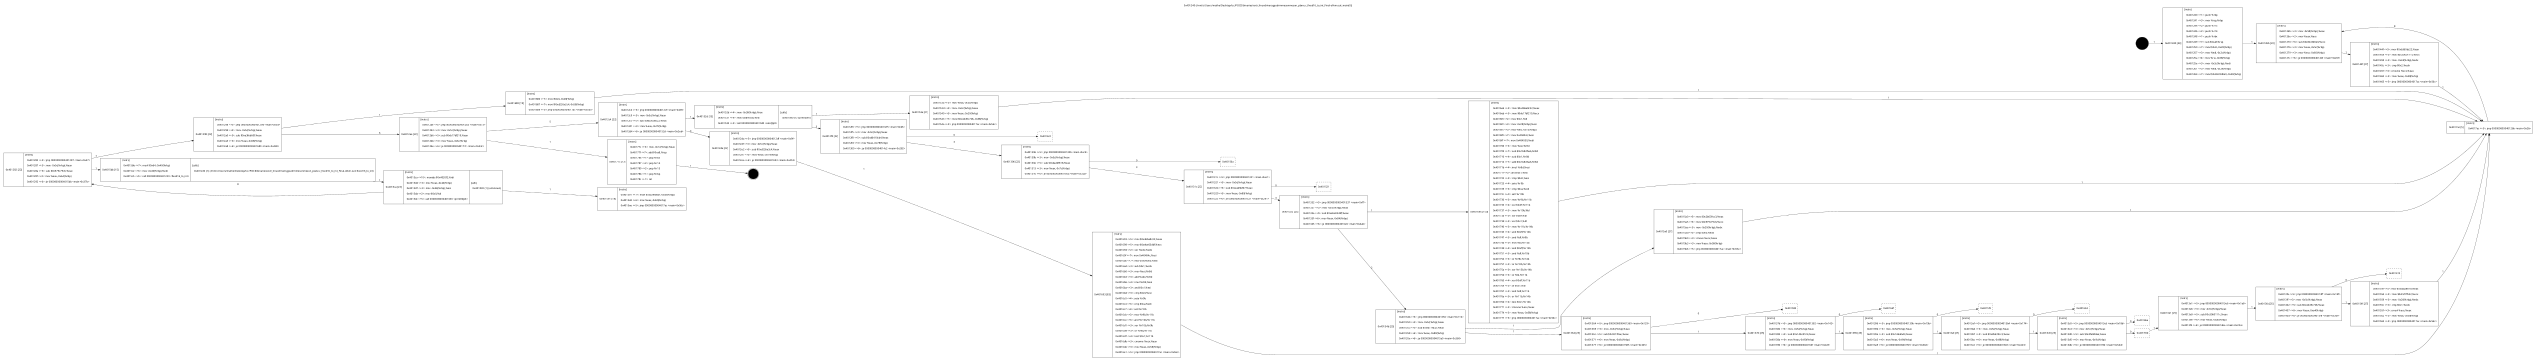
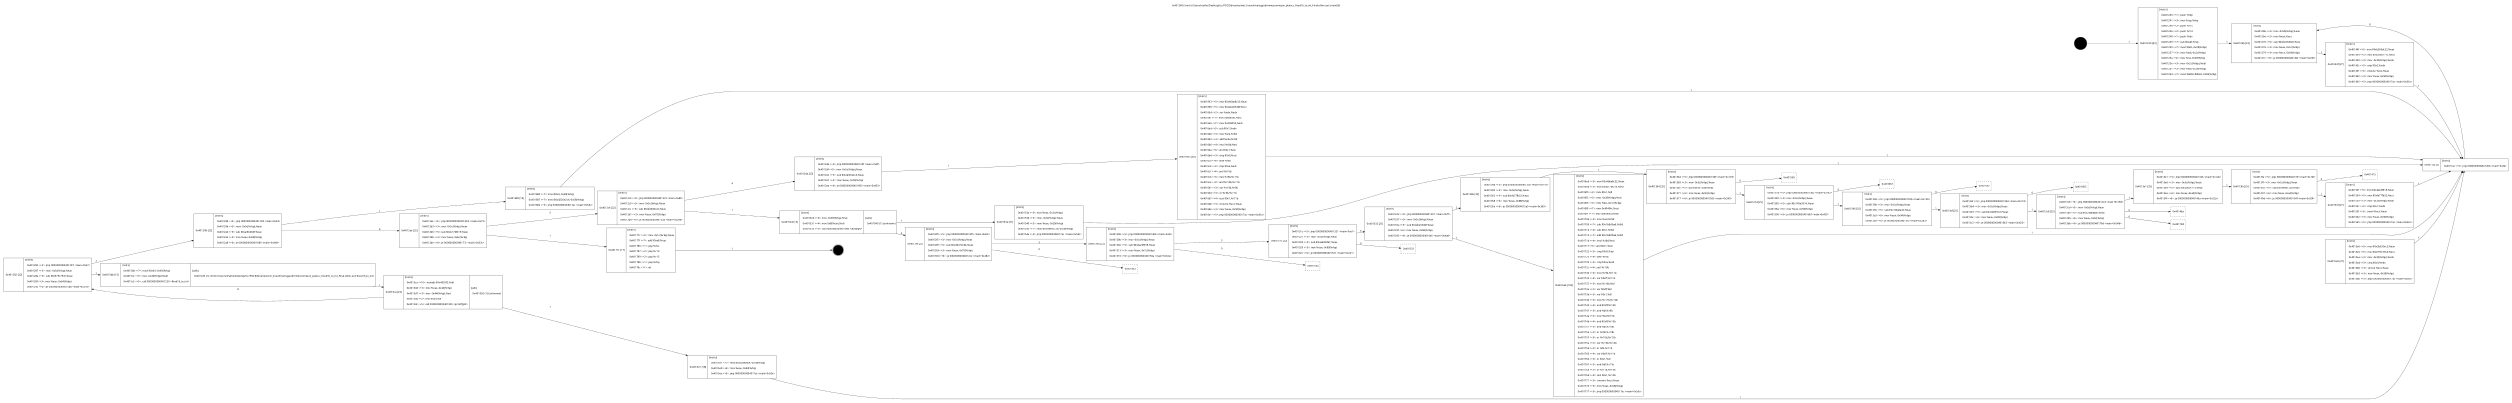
(1564, 312) -> none
(2153, 330) -> (2128, 199)
none -> (1696, 399)
